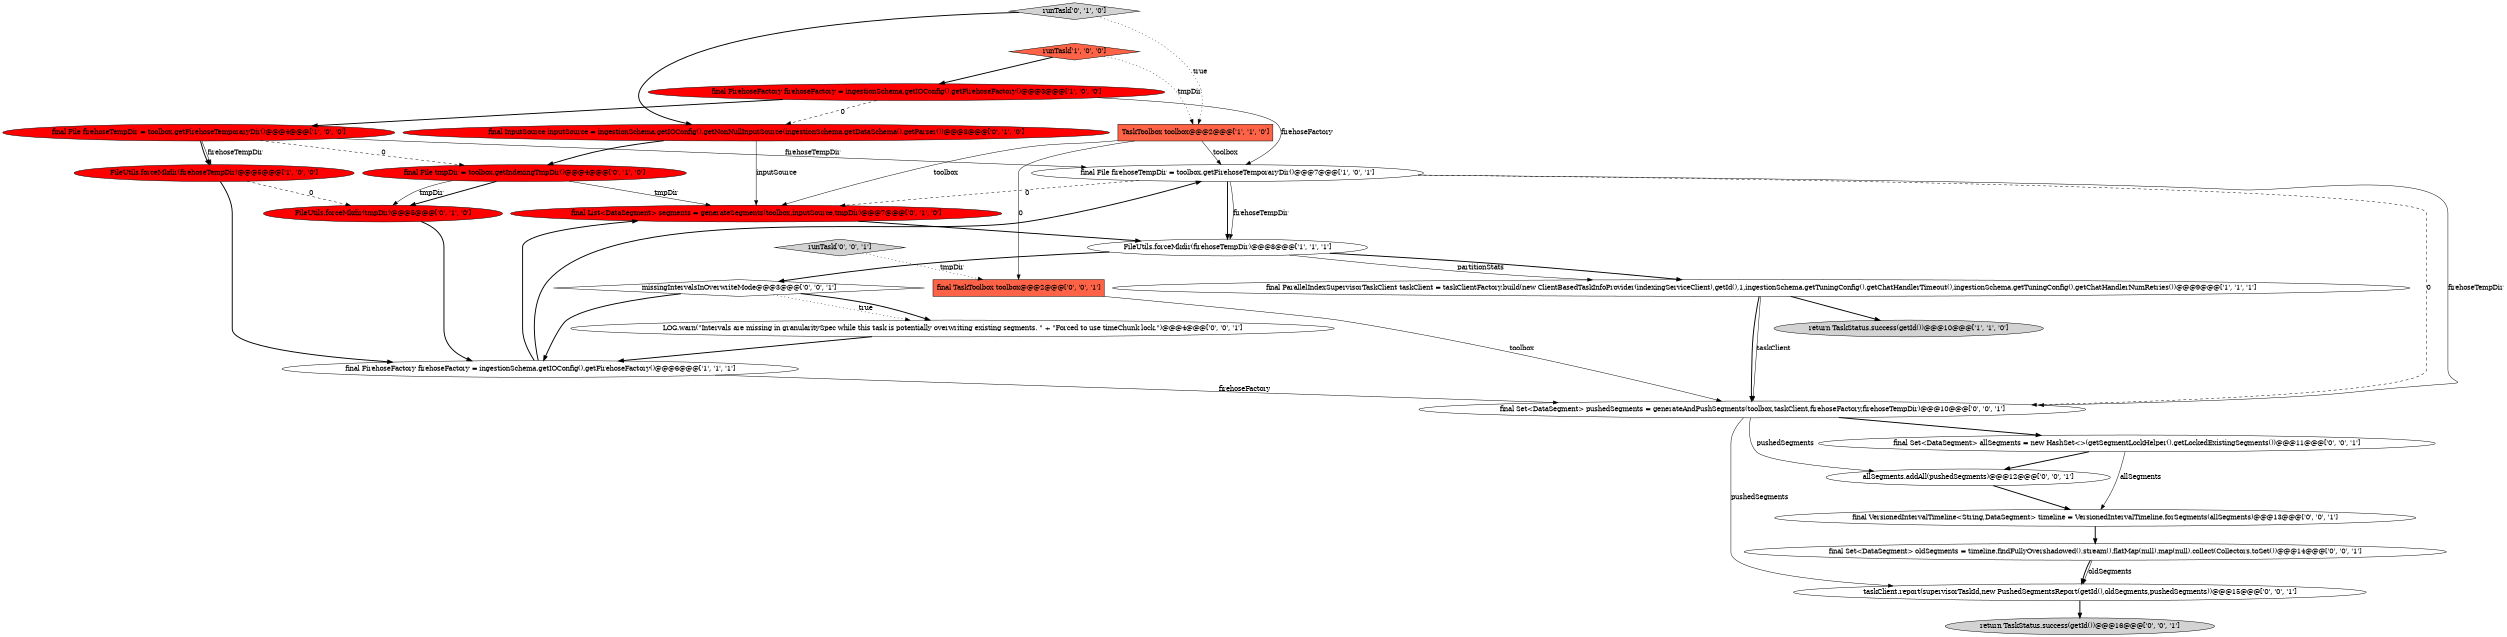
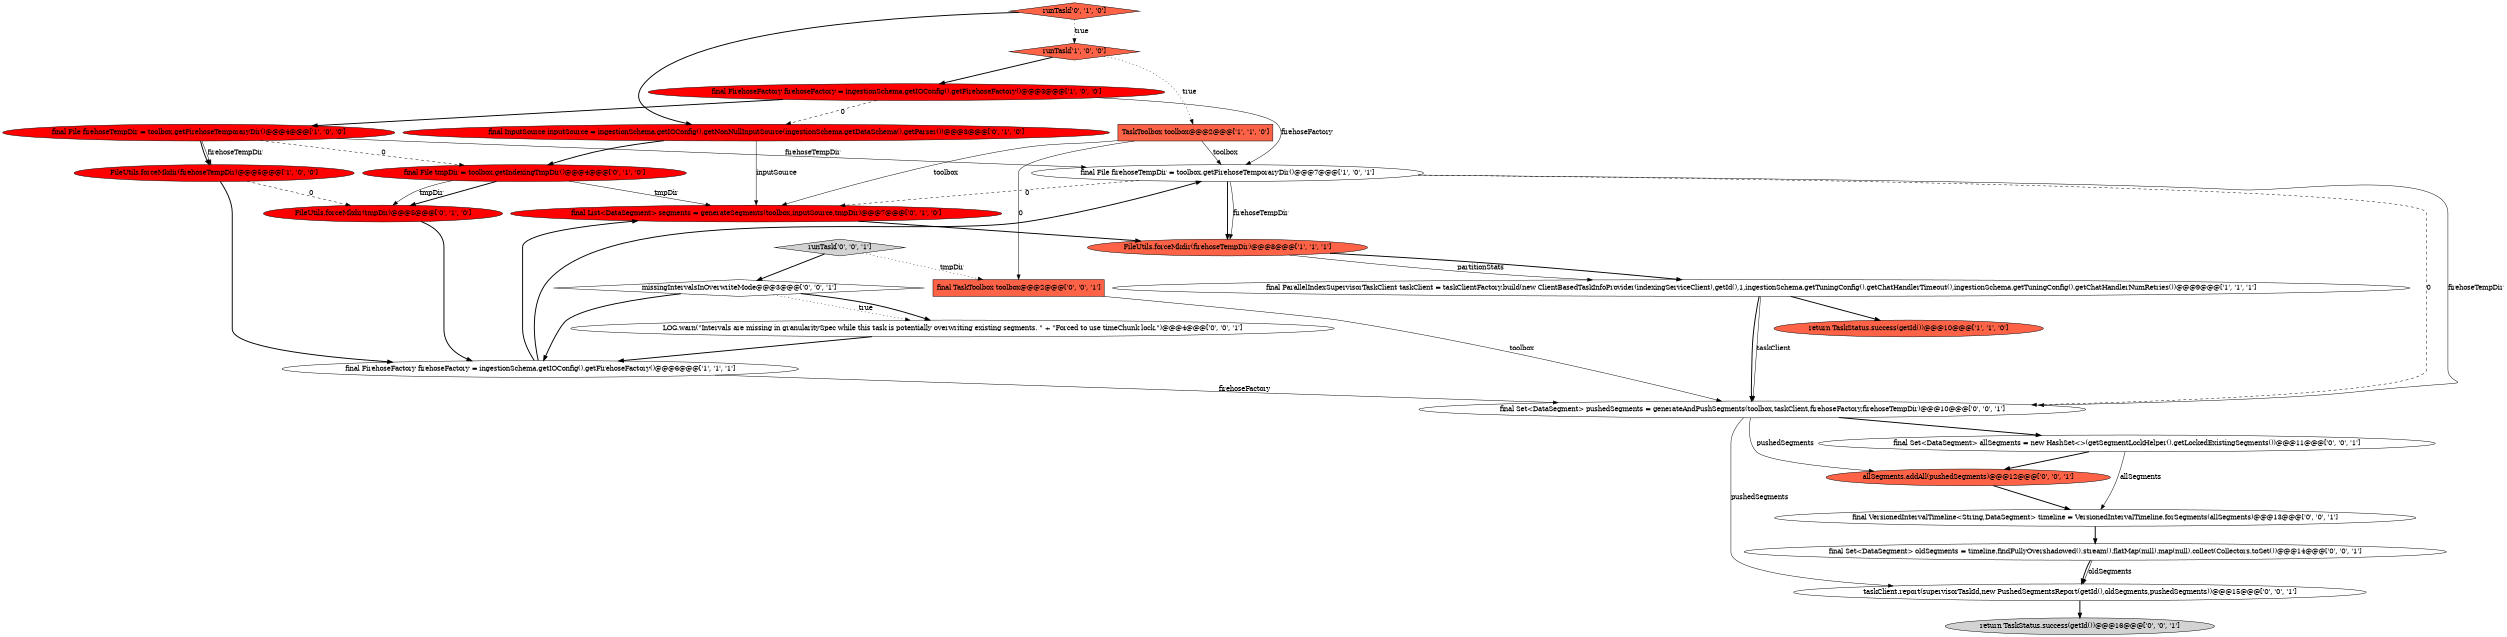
(1074, 11) -> (1074, 11)
(1170, 51) -> (1074, 29)
(1190, 92) -> (1190, 92)
(1227, 248) -> (1227, 248)
(946, 262) -> (793, 266)
(1909, 328) -> (1909, 328)
(1968, 477) -> (1968, 477)
